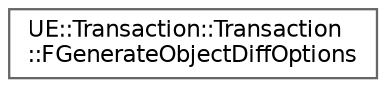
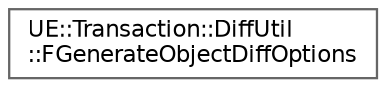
(193, 44) -> (193, 44)
